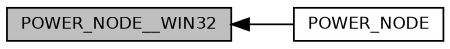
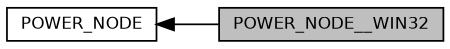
(271, 24) -> (196, 24)
